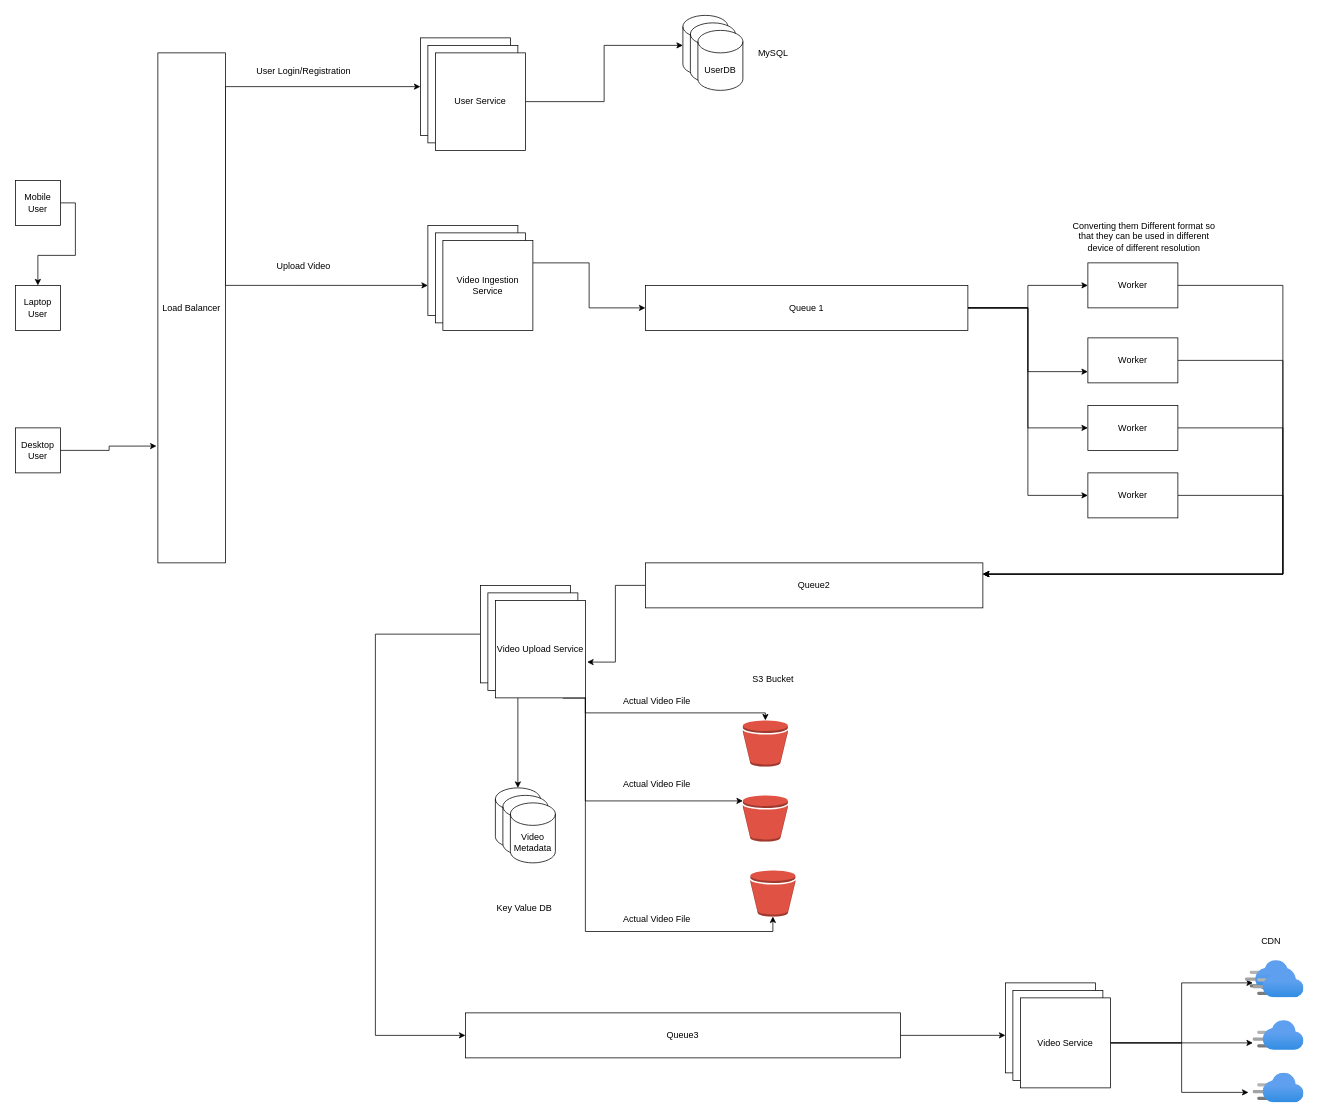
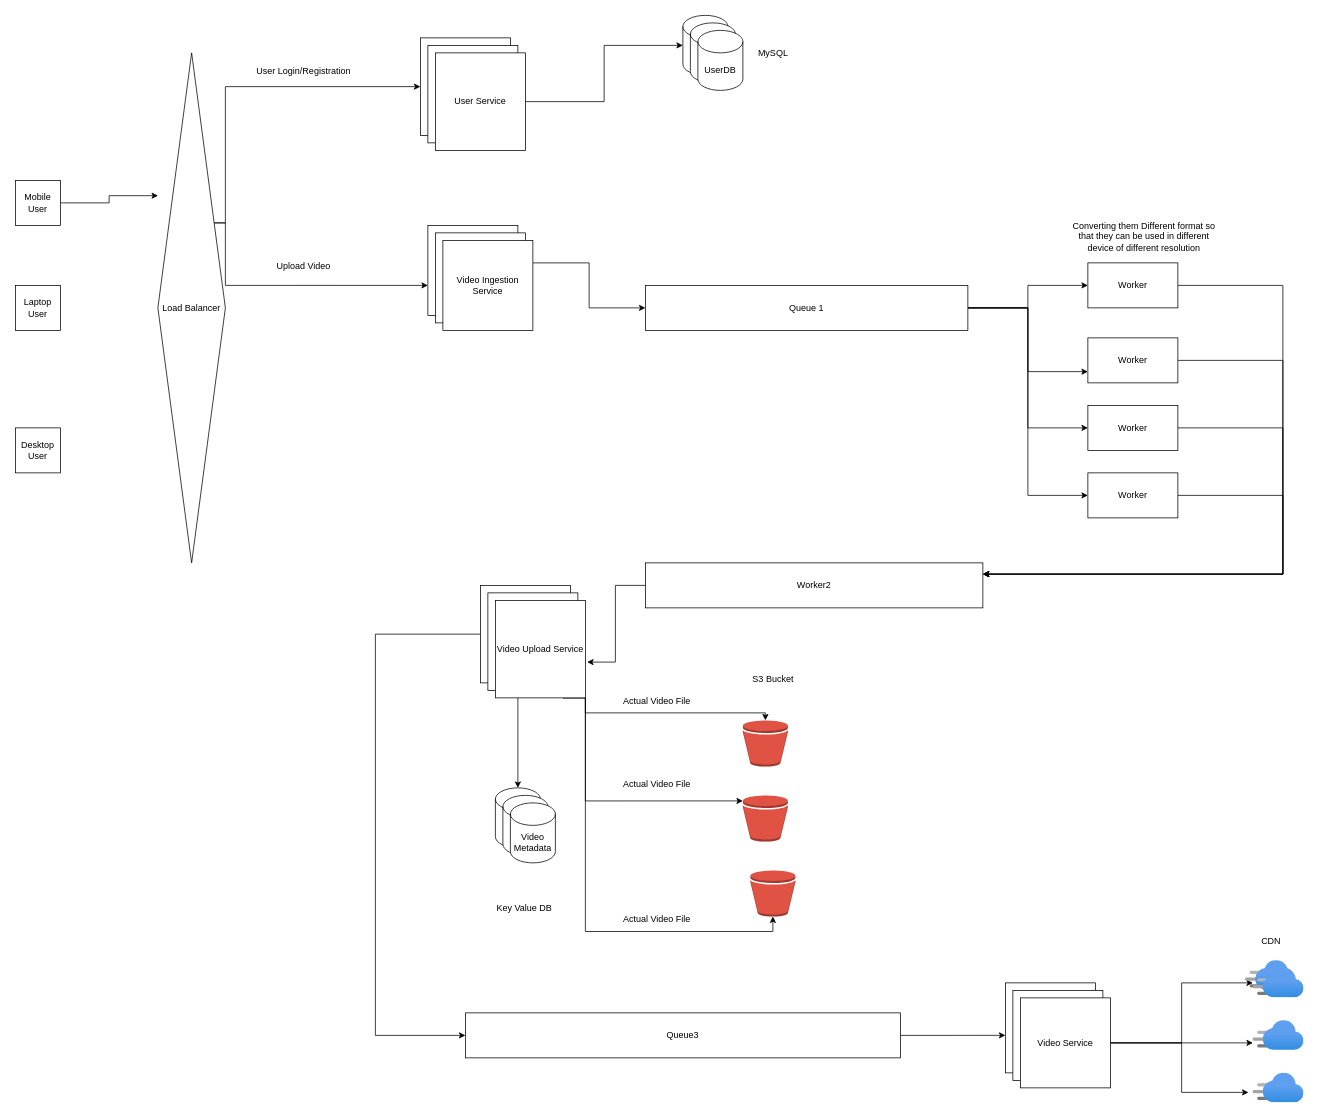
(75, 247) -> (126, 196)
(192, 308) -> (192, 308)
(88, 450) -> none
(814, 585) -> (814, 585)
